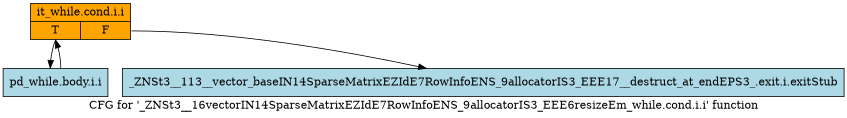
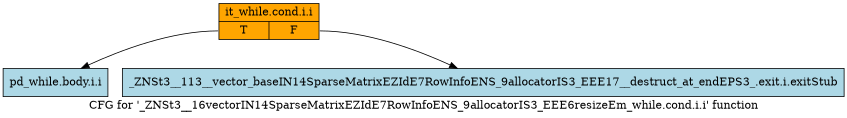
(60, 58) -> none
